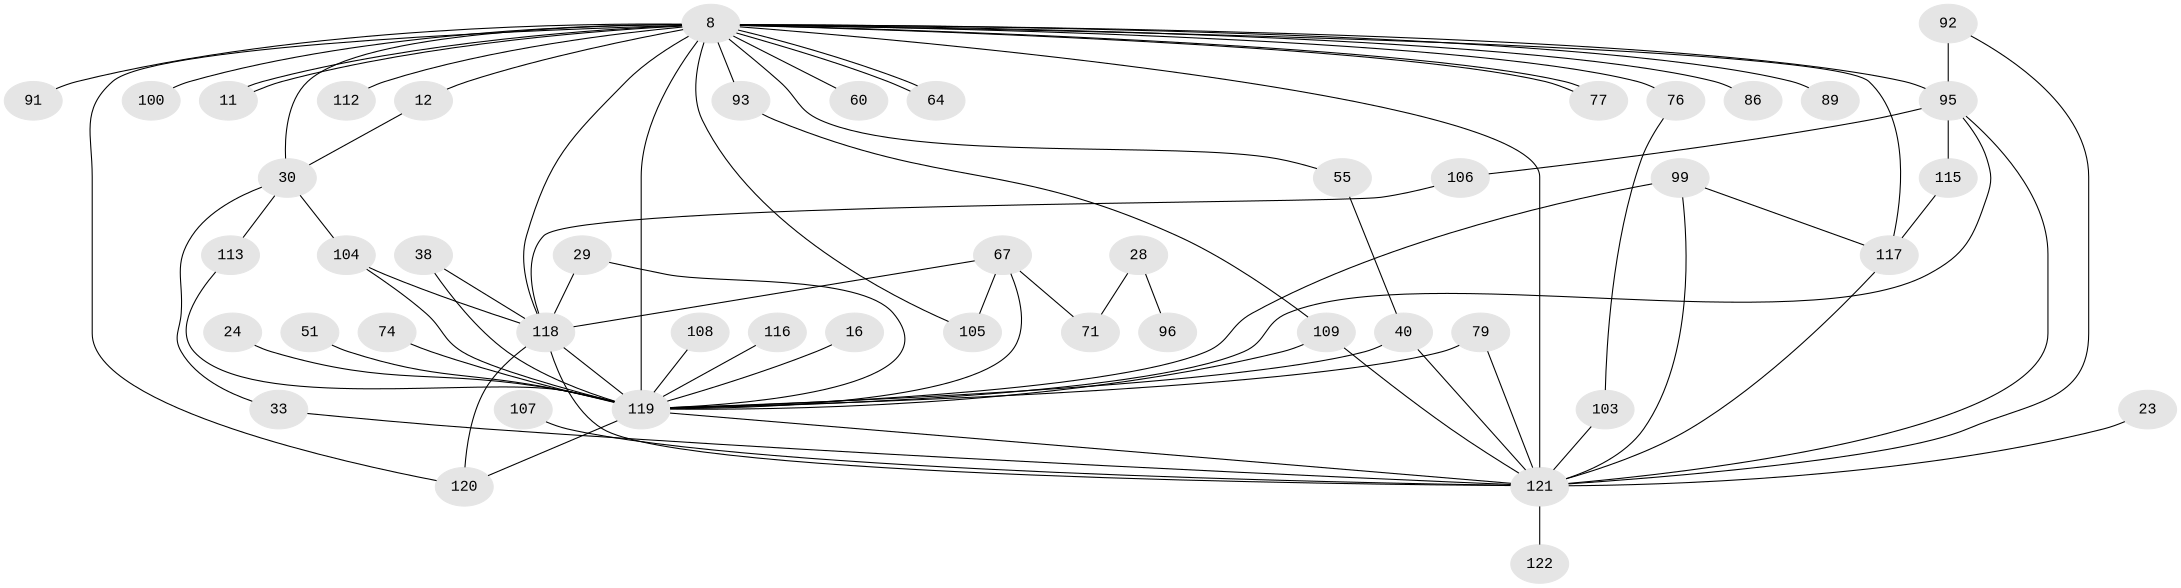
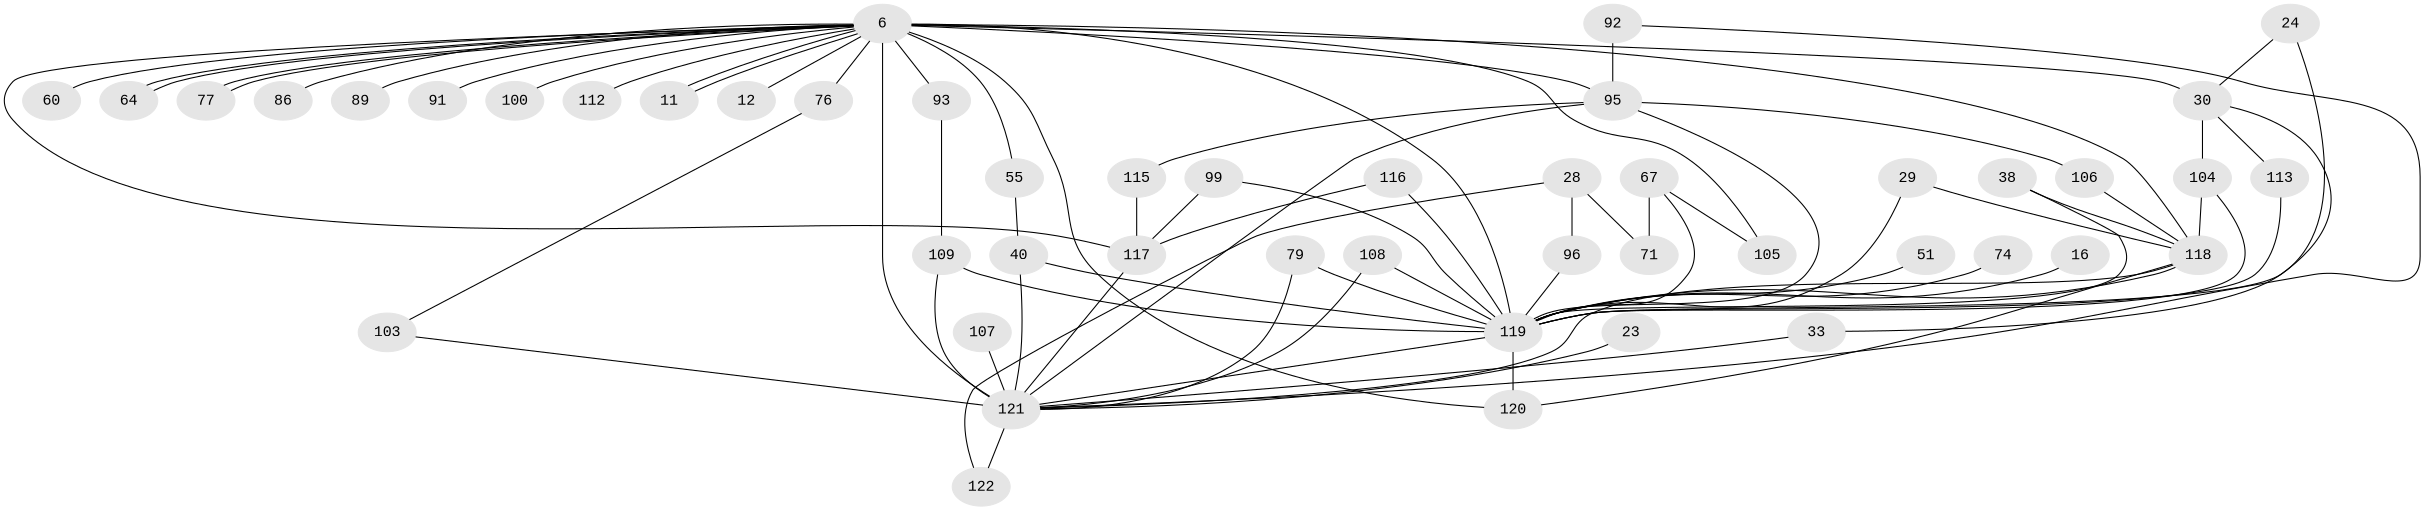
(711, 24) -> (883, 24)
(356, 139) -> (2246, 62)
none -> (1262, 211)
none -> (1191, 268)
(774, 294) -> none
none -> (1543, 294)
(1673, 363) -> (1268, 357)
